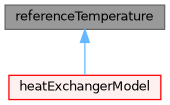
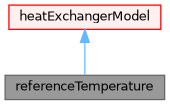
(85, 59) -> (85, 59)
